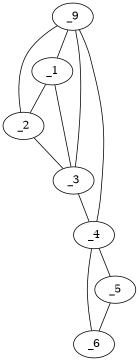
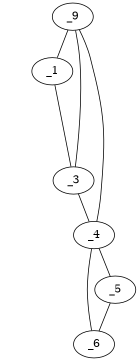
(24, 126) -> none
